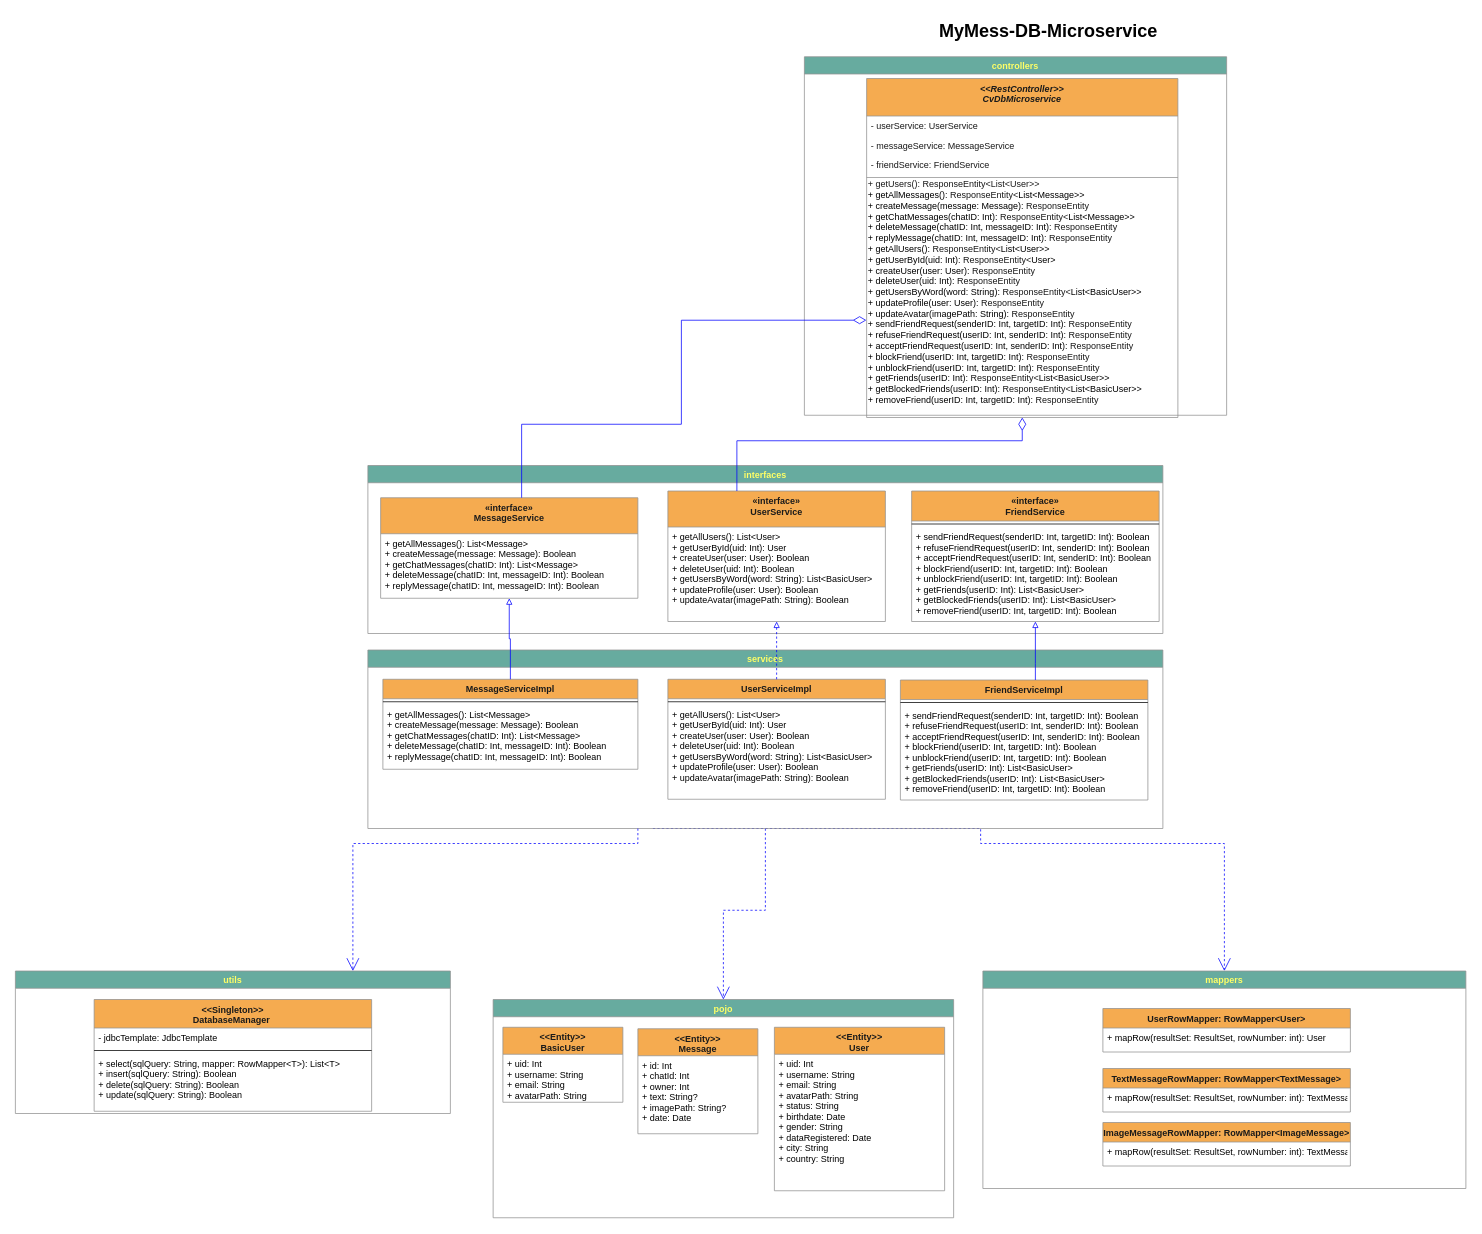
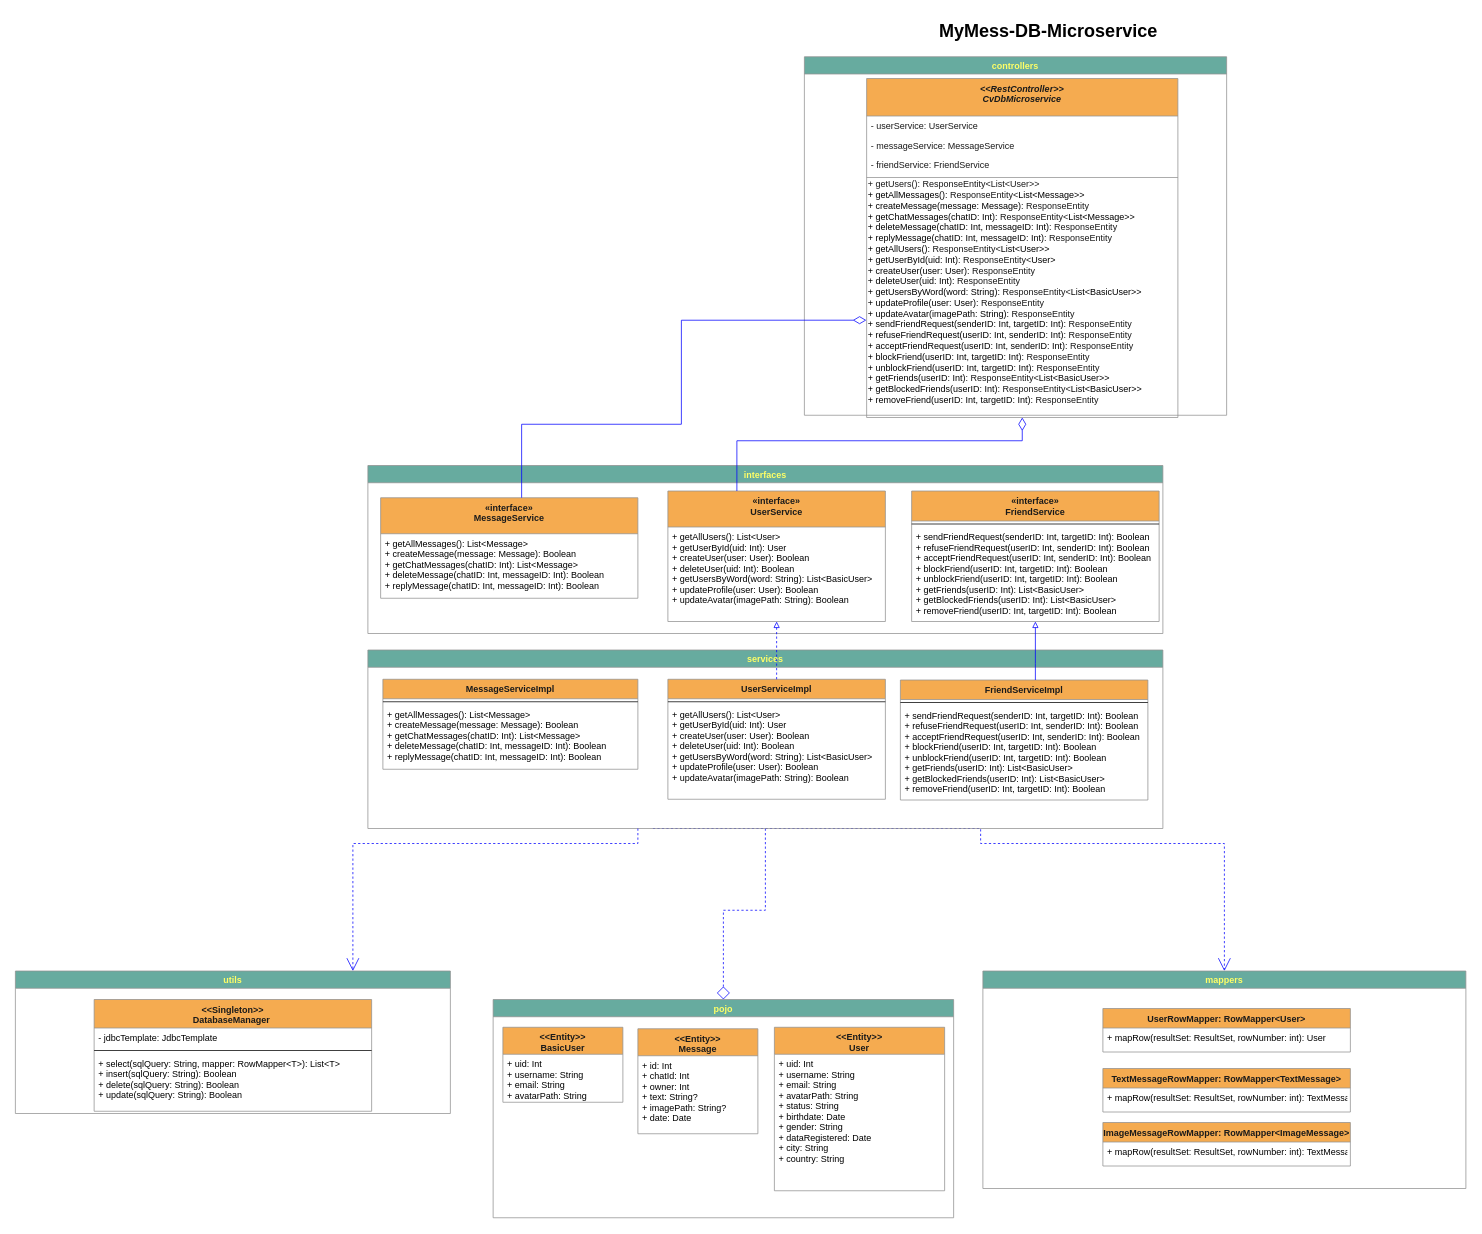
(510, 642) -> none
(723, 991) -> (723, 986)
